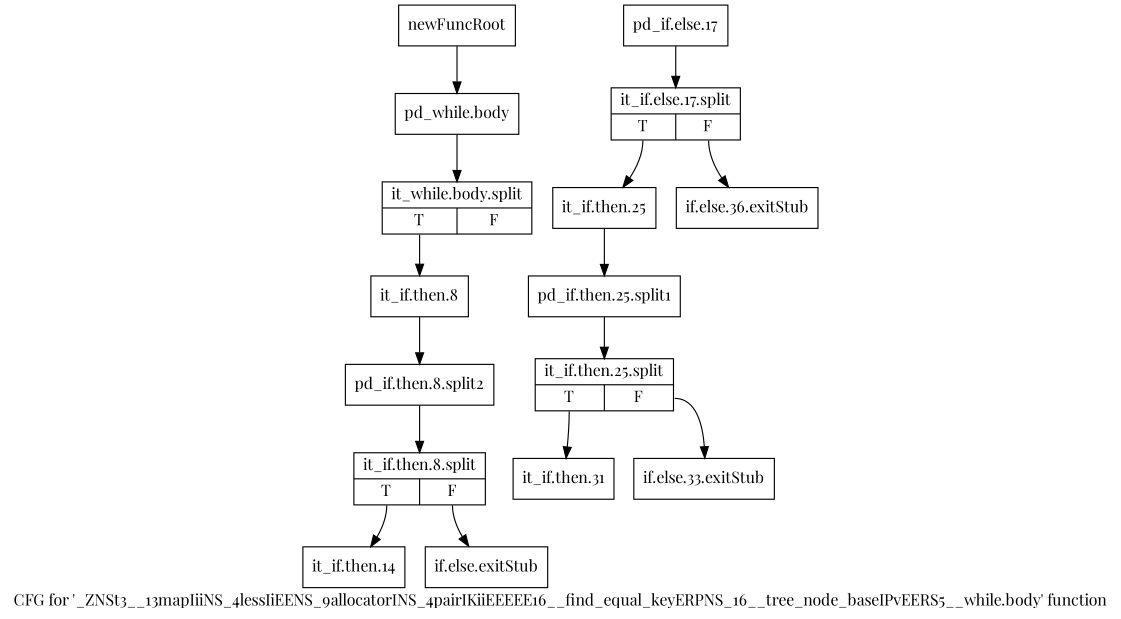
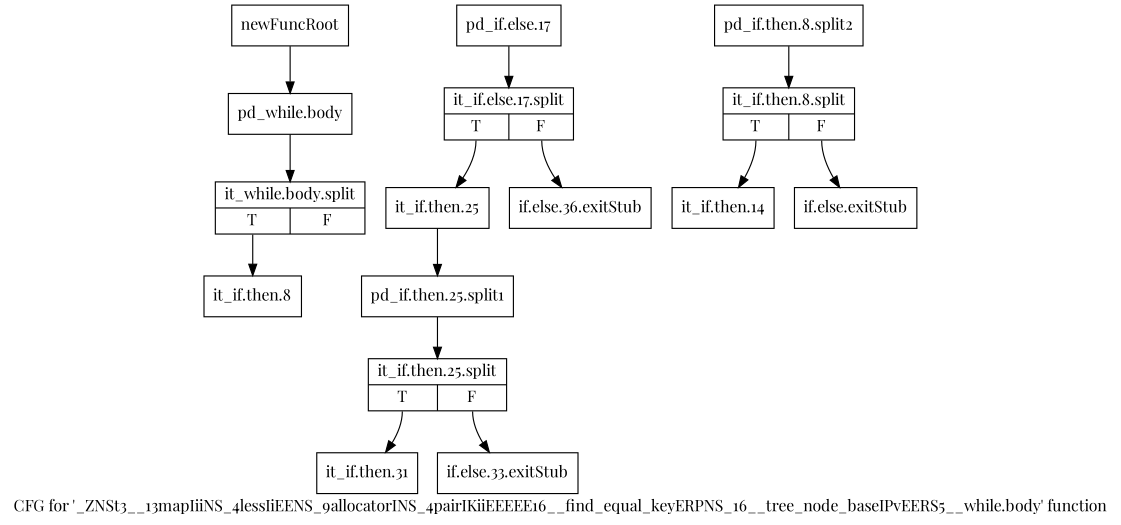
(420, 335) -> none
